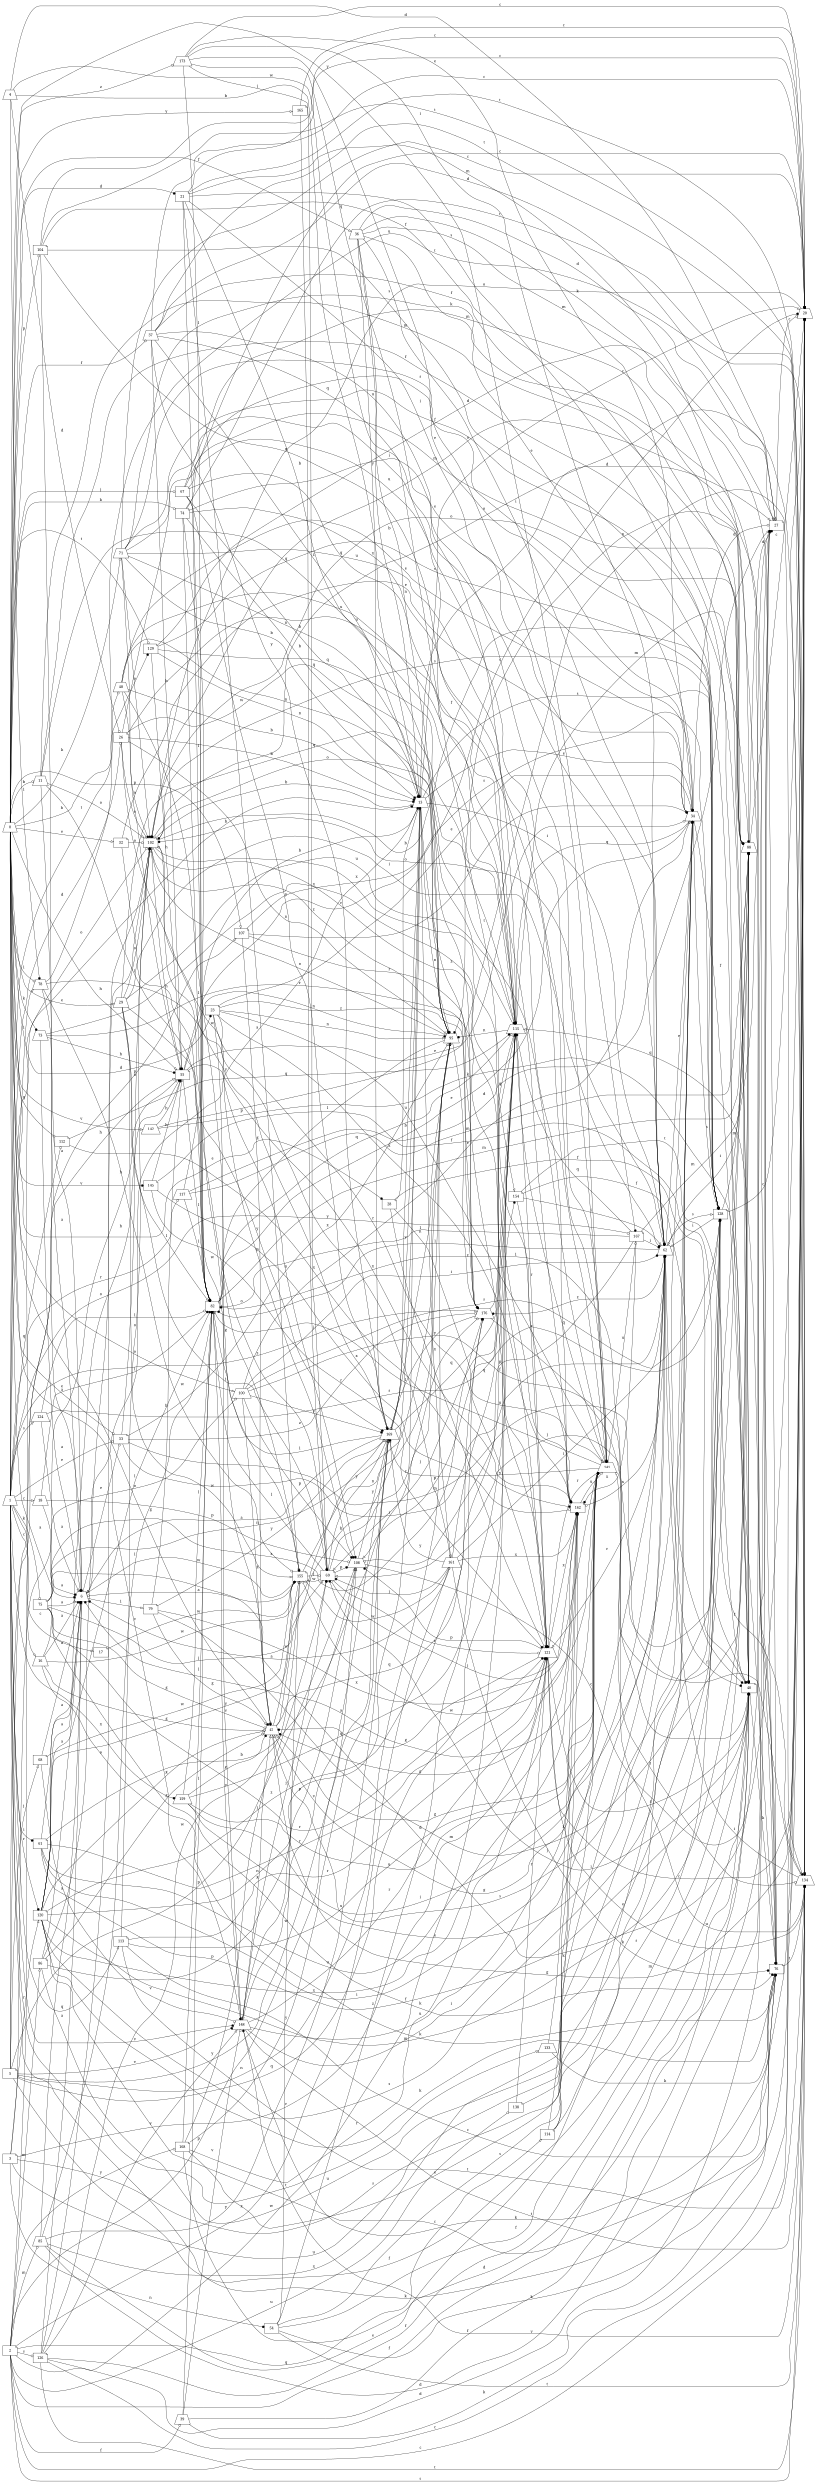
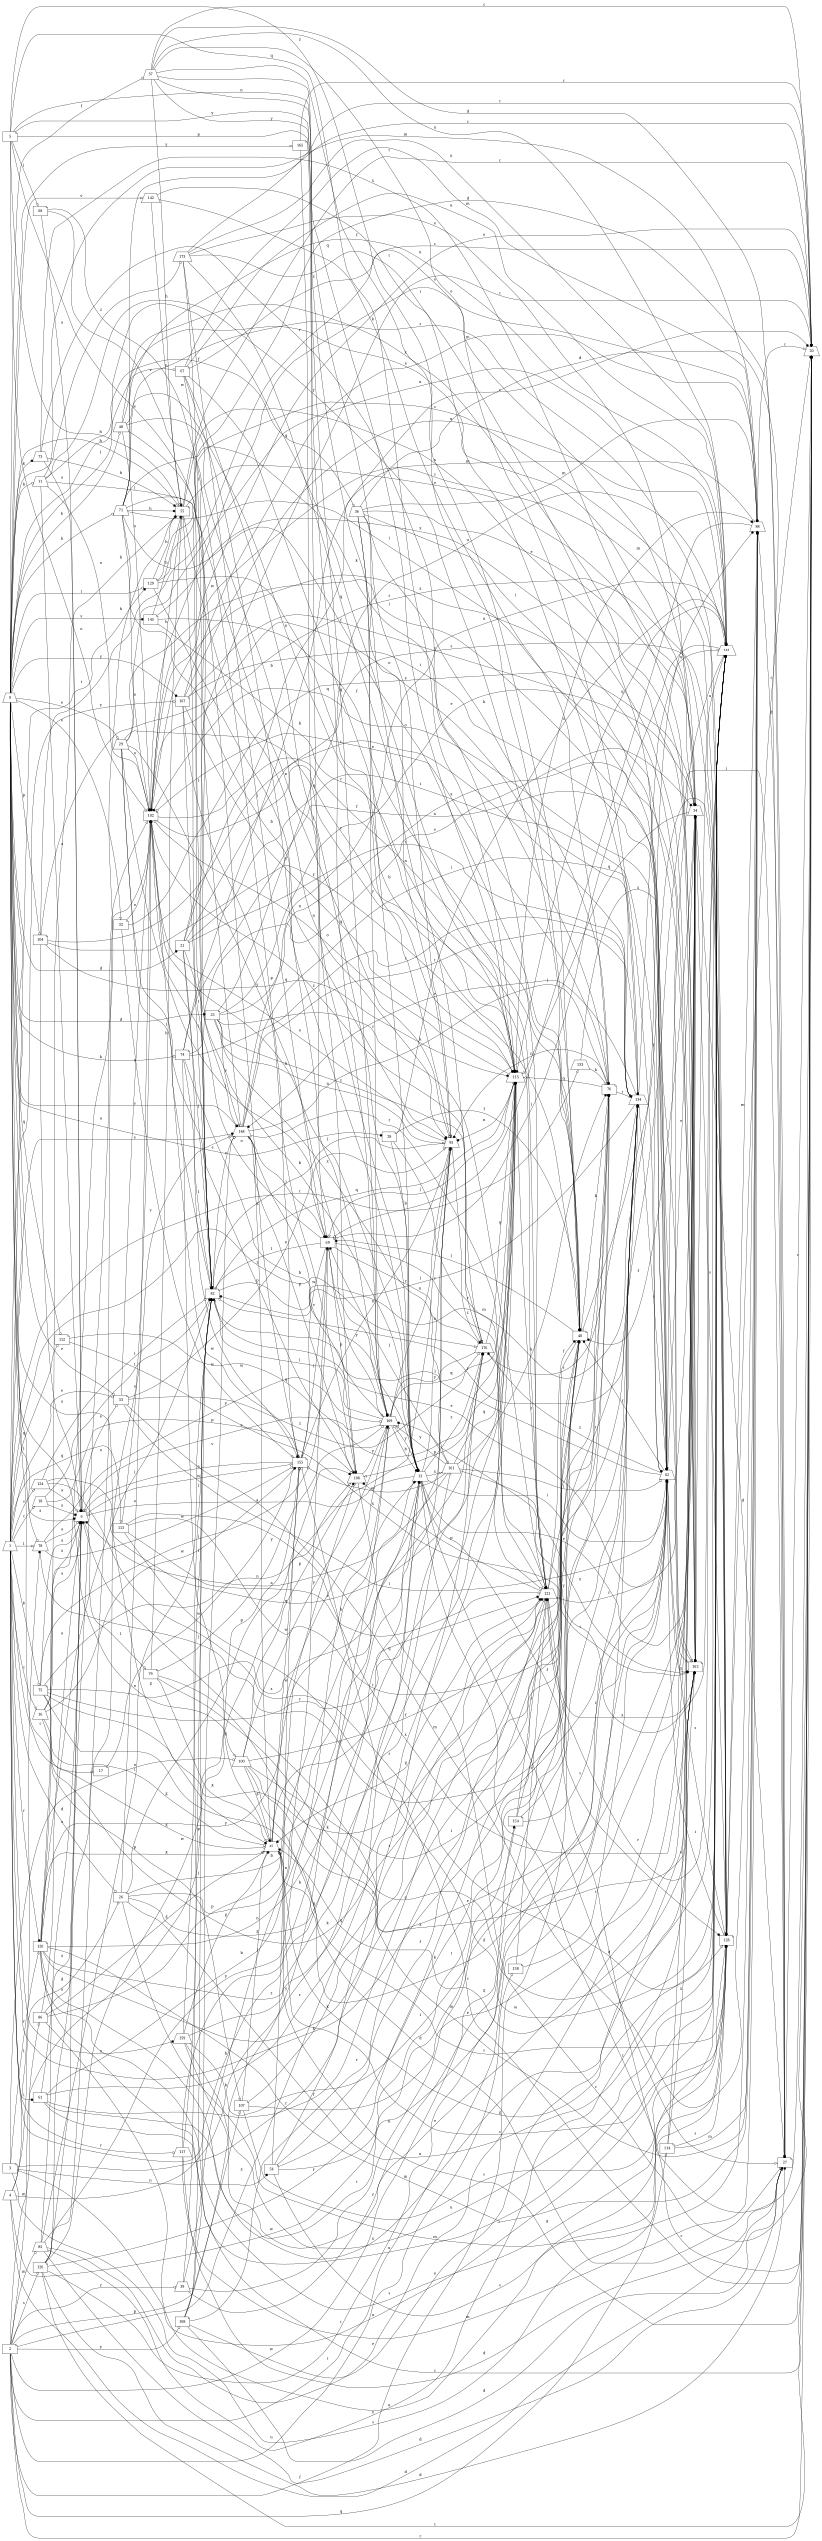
(623, 1353) -> (455, 422)
none -> (421, 1551)
